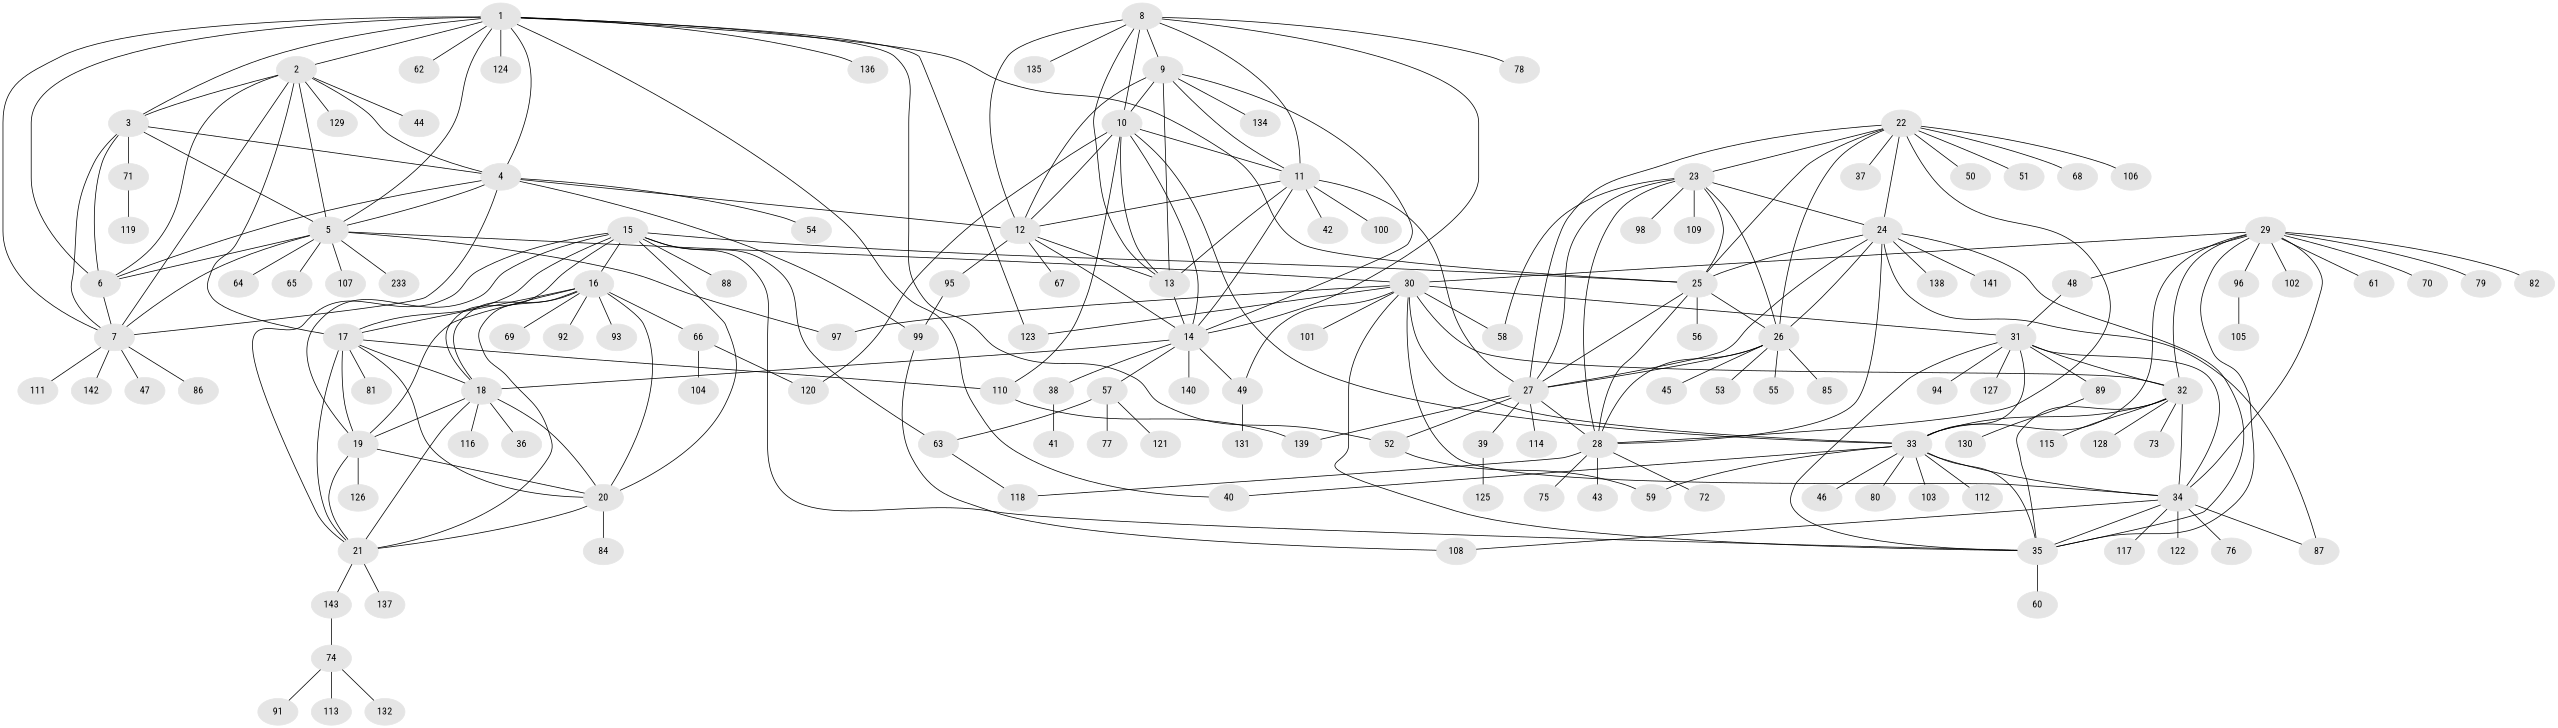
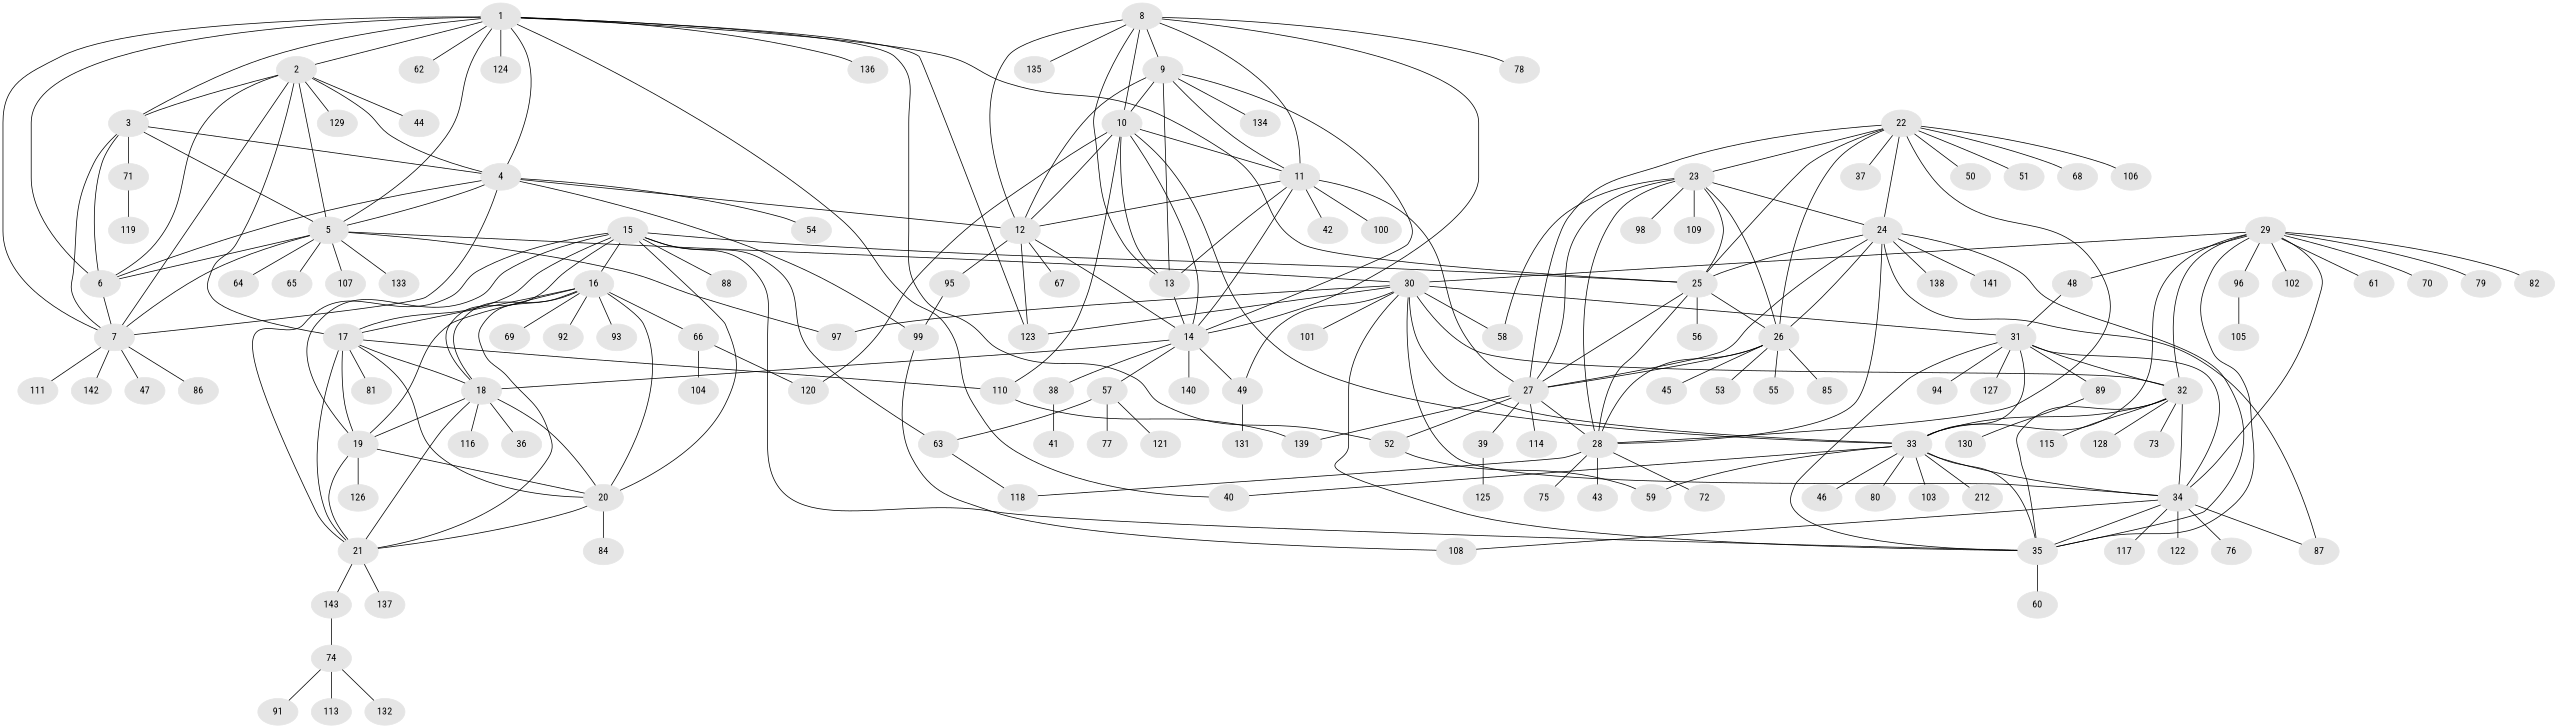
(1084, 253) -> (1024, 284)
(399, 284) -> (399, 284)
(1982, 498) -> (1982, 498)
